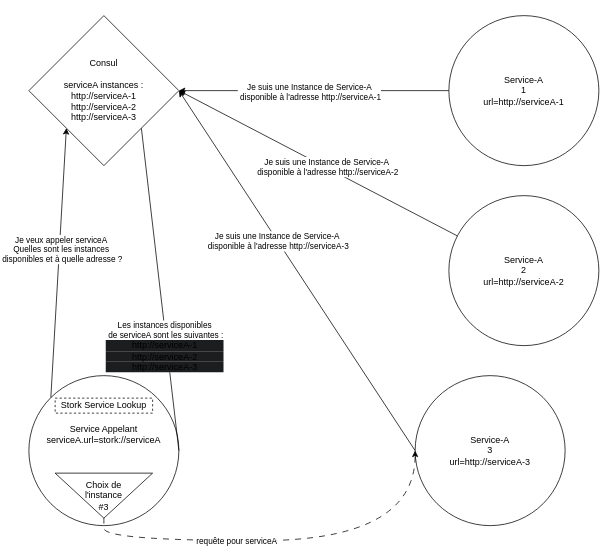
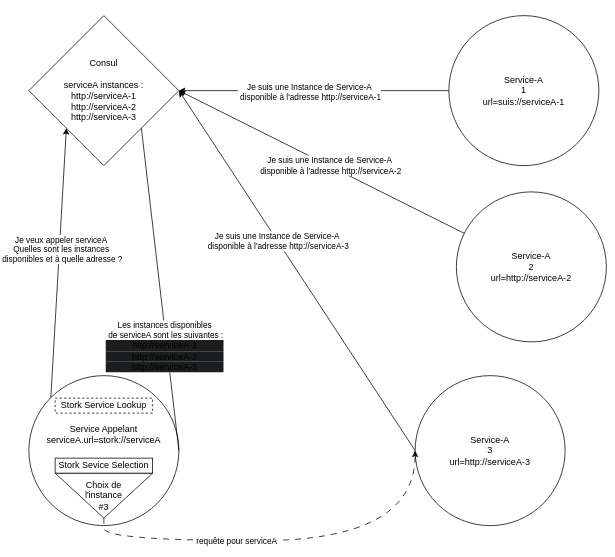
(524, 90) -> (524, 90)
(524, 270) -> (531, 267)
none -> (104, 465)
